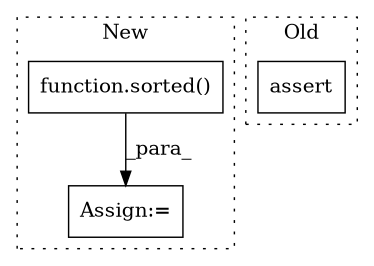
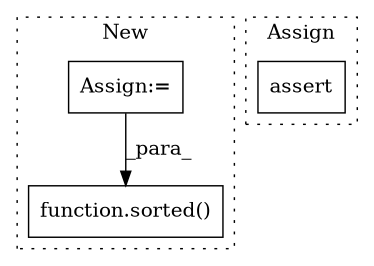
(302, 34) -> (302, 34)
(126, 142) -> (126, 142)
